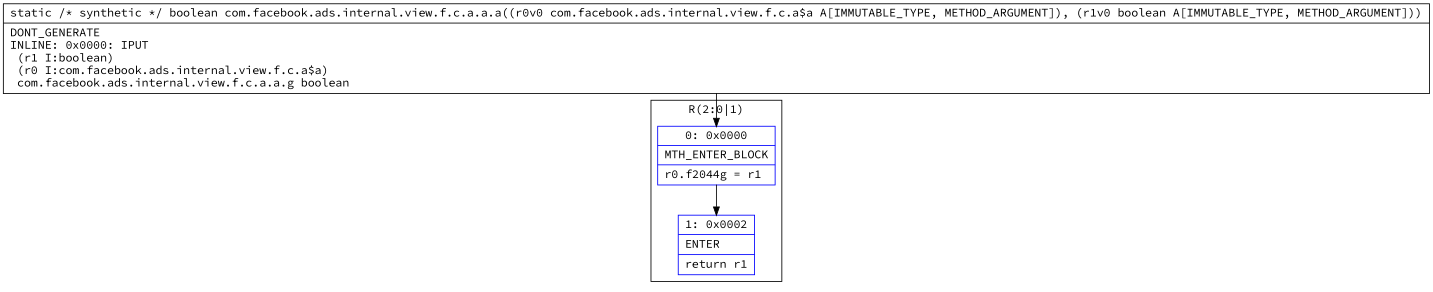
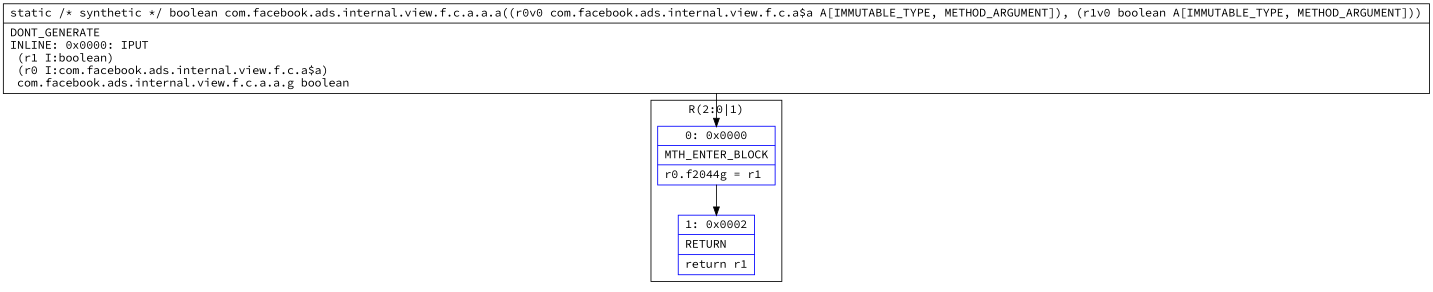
(703, 244) -> (706, 244)
